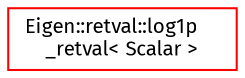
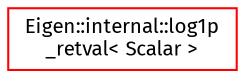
(122, 39) -> (122, 39)
